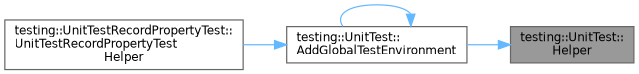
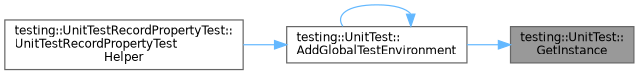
(572, 45) -> (572, 45)
